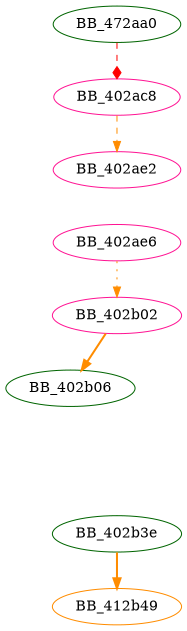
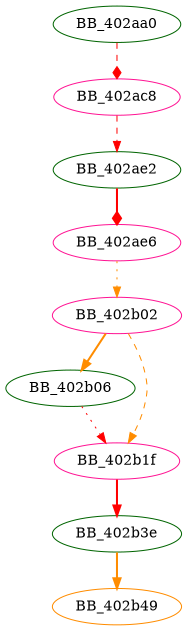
(117, 24) -> (117, 24)
(117, 129) -> (117, 129)
(117, 170) -> (117, 170)
none -> (117, 200)
none -> (117, 461)
(117, 607) -> (117, 607)
